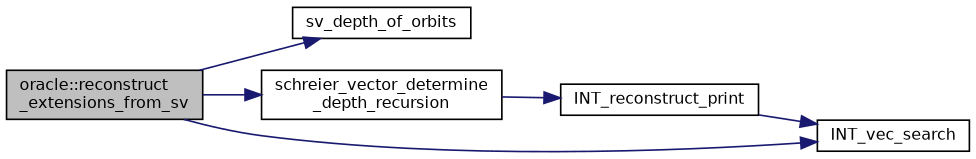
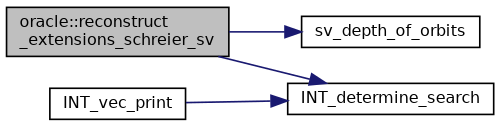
(105, 95) -> (118, 32)
(382, 95) -> none
(660, 100) -> (118, 104)
(893, 136) -> (391, 99)
